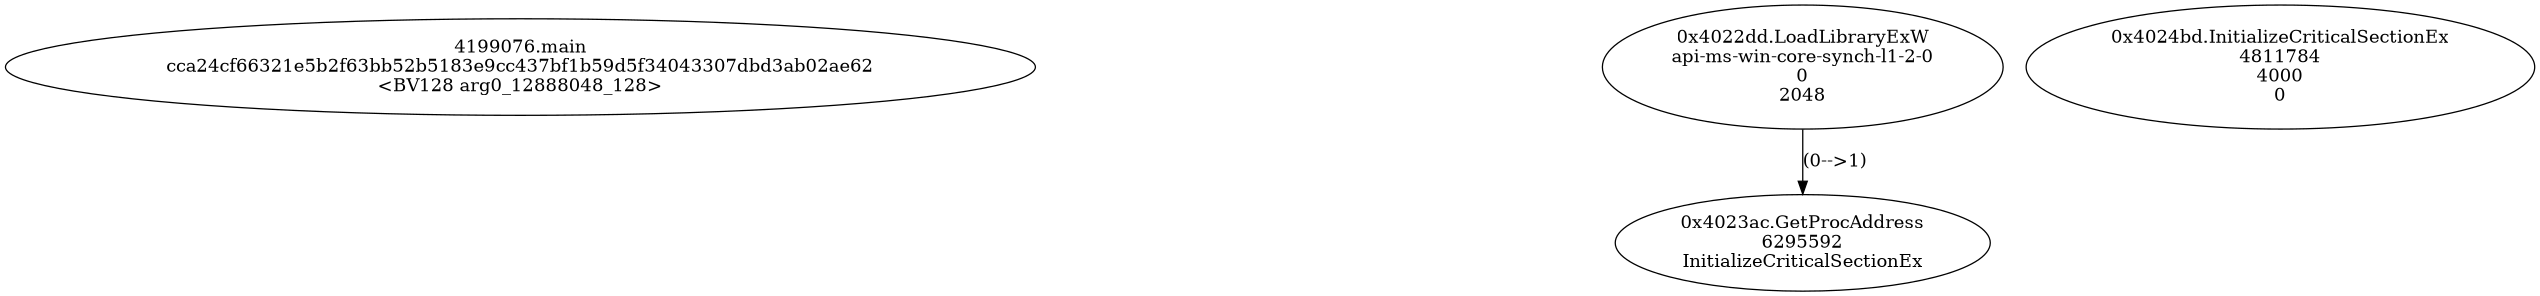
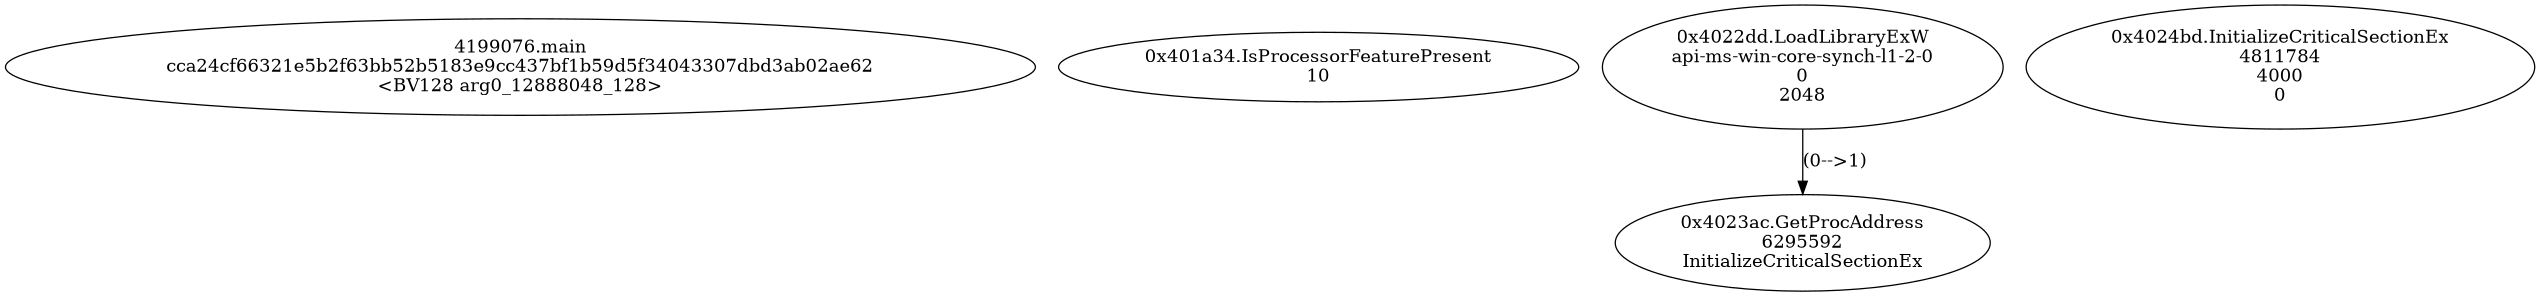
none -> (1319, 67)
